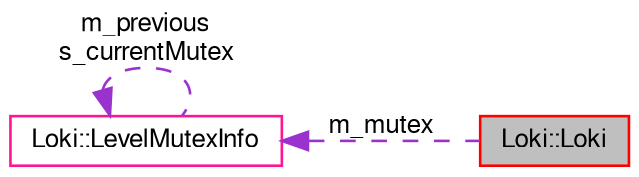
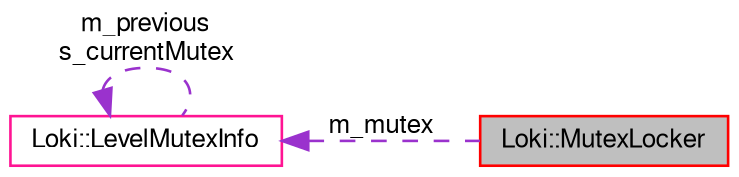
(555, 141) -> (604, 141)
